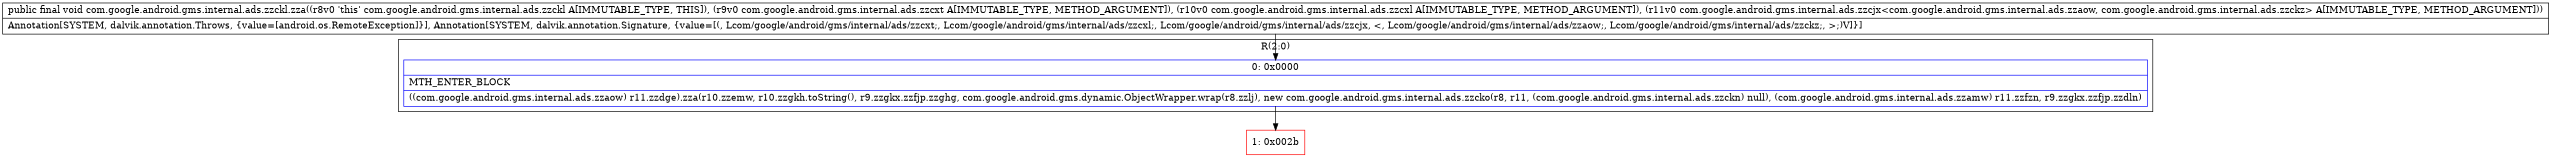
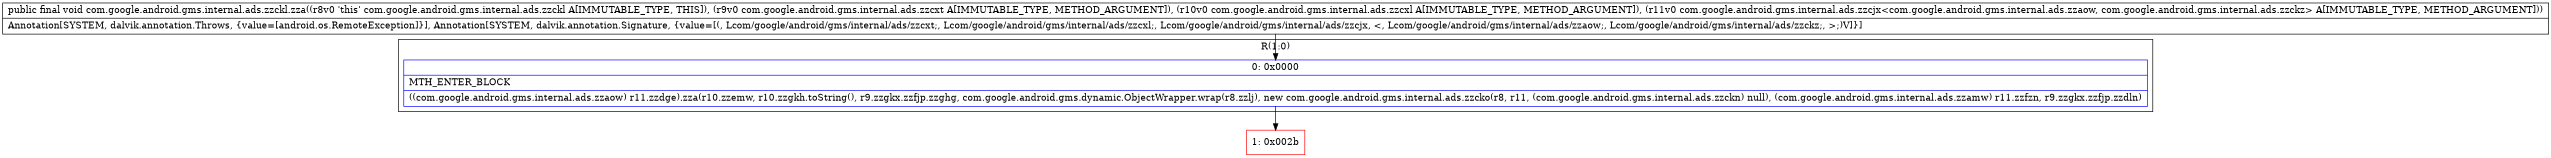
(1276, 47) -> (1276, 47)
